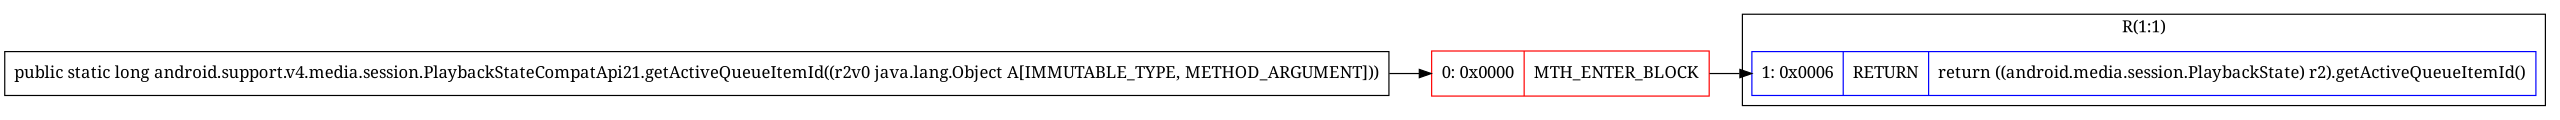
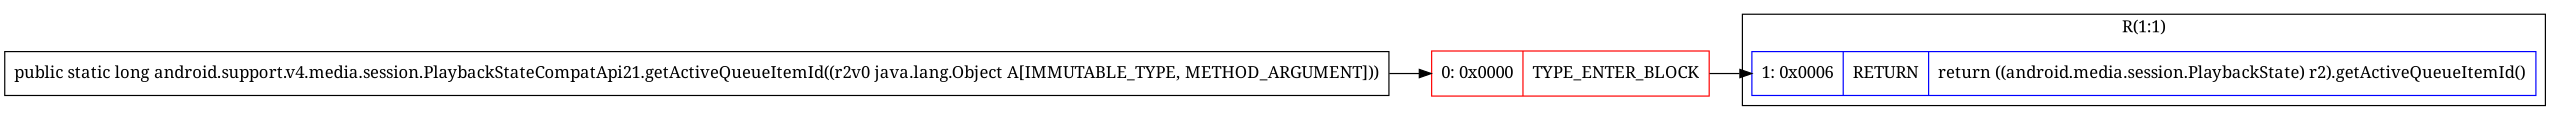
(1616, 73) -> (1616, 73)
